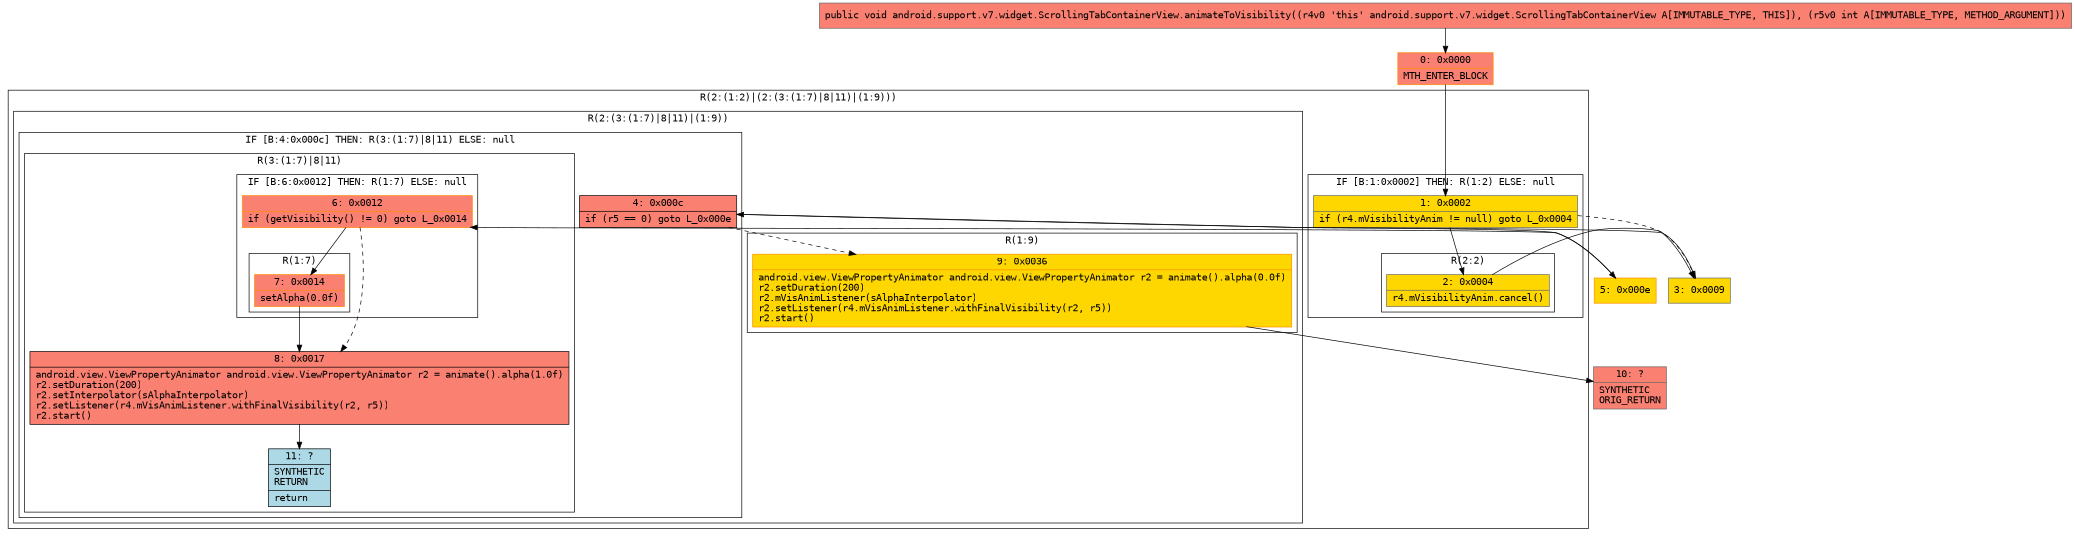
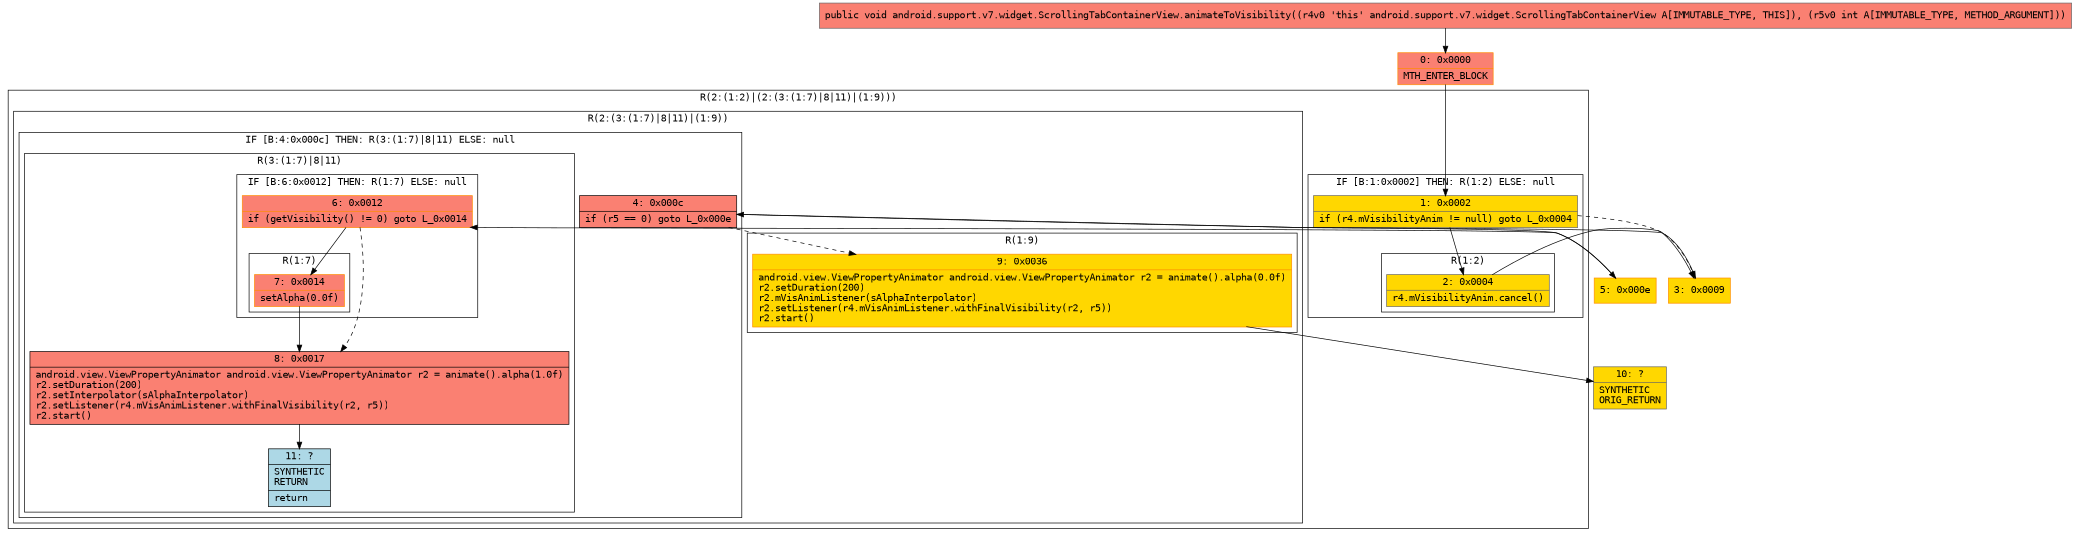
(1468, 261) -> (1468, 261)
(1699, 291) -> (1699, 291)
(1630, 388) -> (1630, 388)
